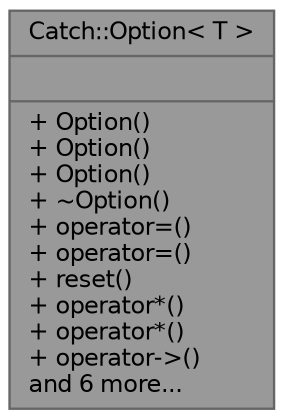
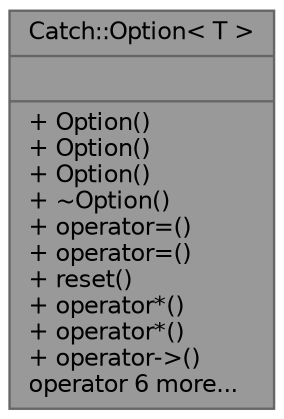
(106, 385) -> (133, 385)
